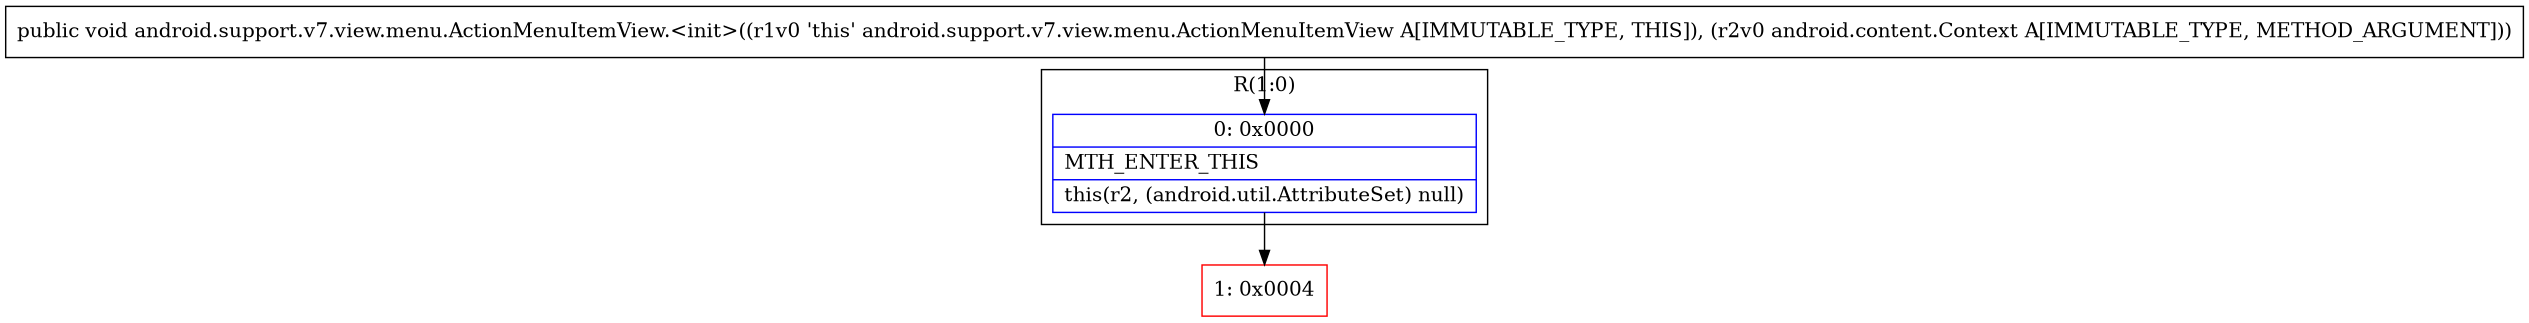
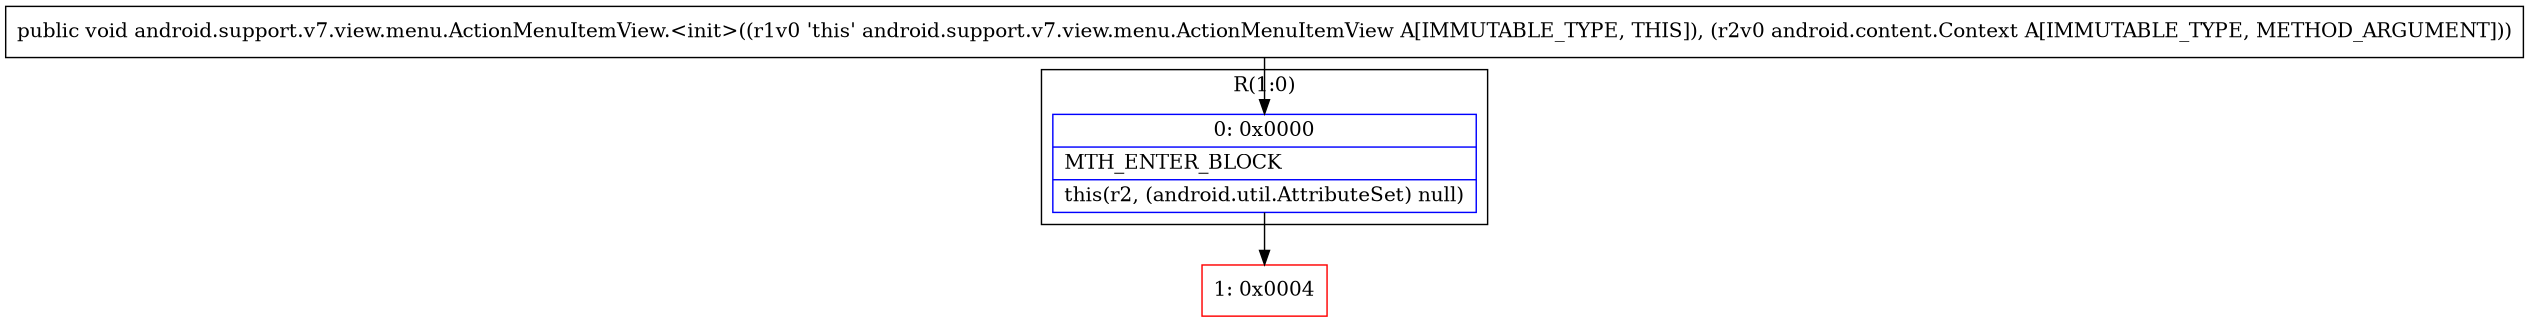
(1162, 163) -> (1174, 163)
